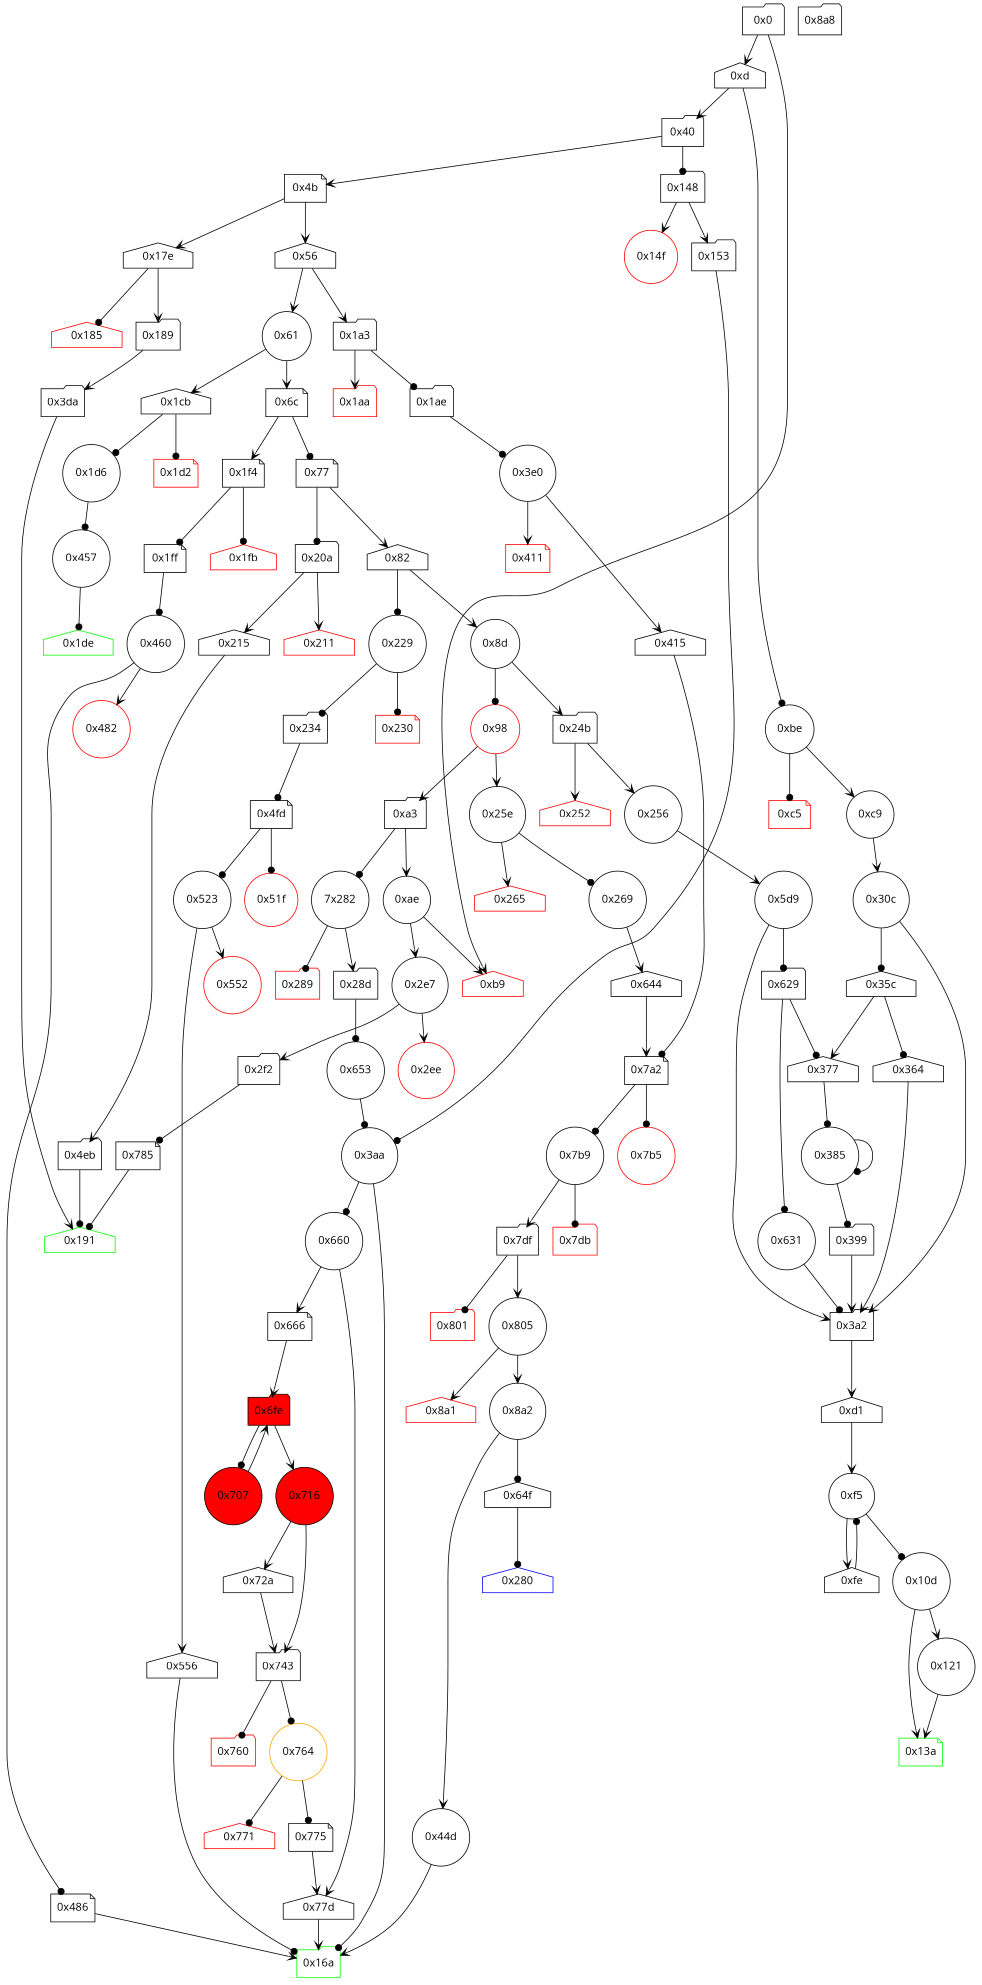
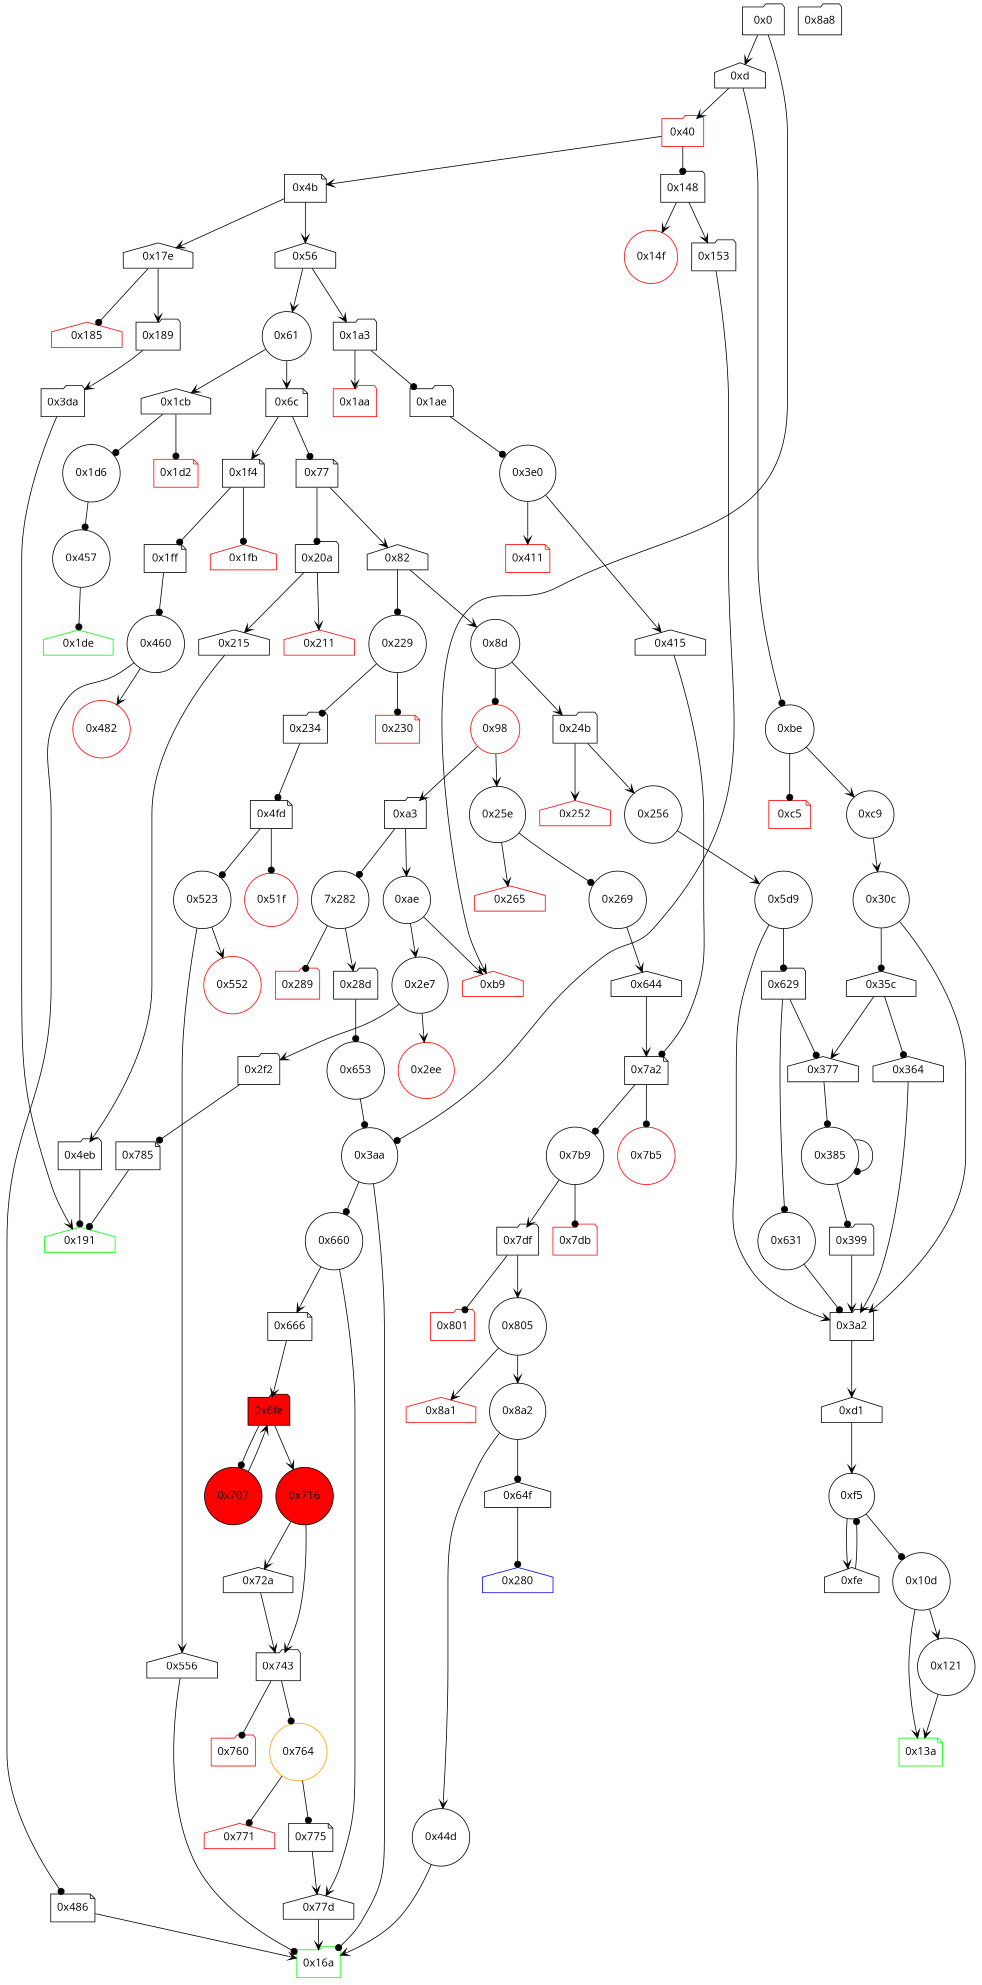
(683, 133) -> (683, 133)
